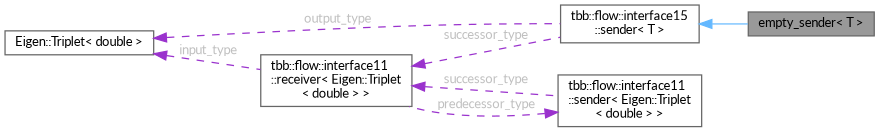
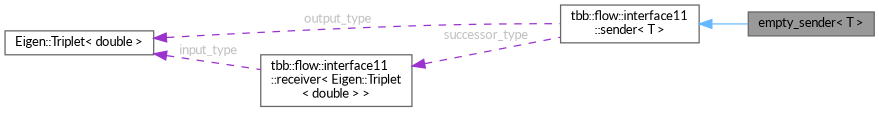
(630, 24) -> (630, 24)
(630, 101) -> none
